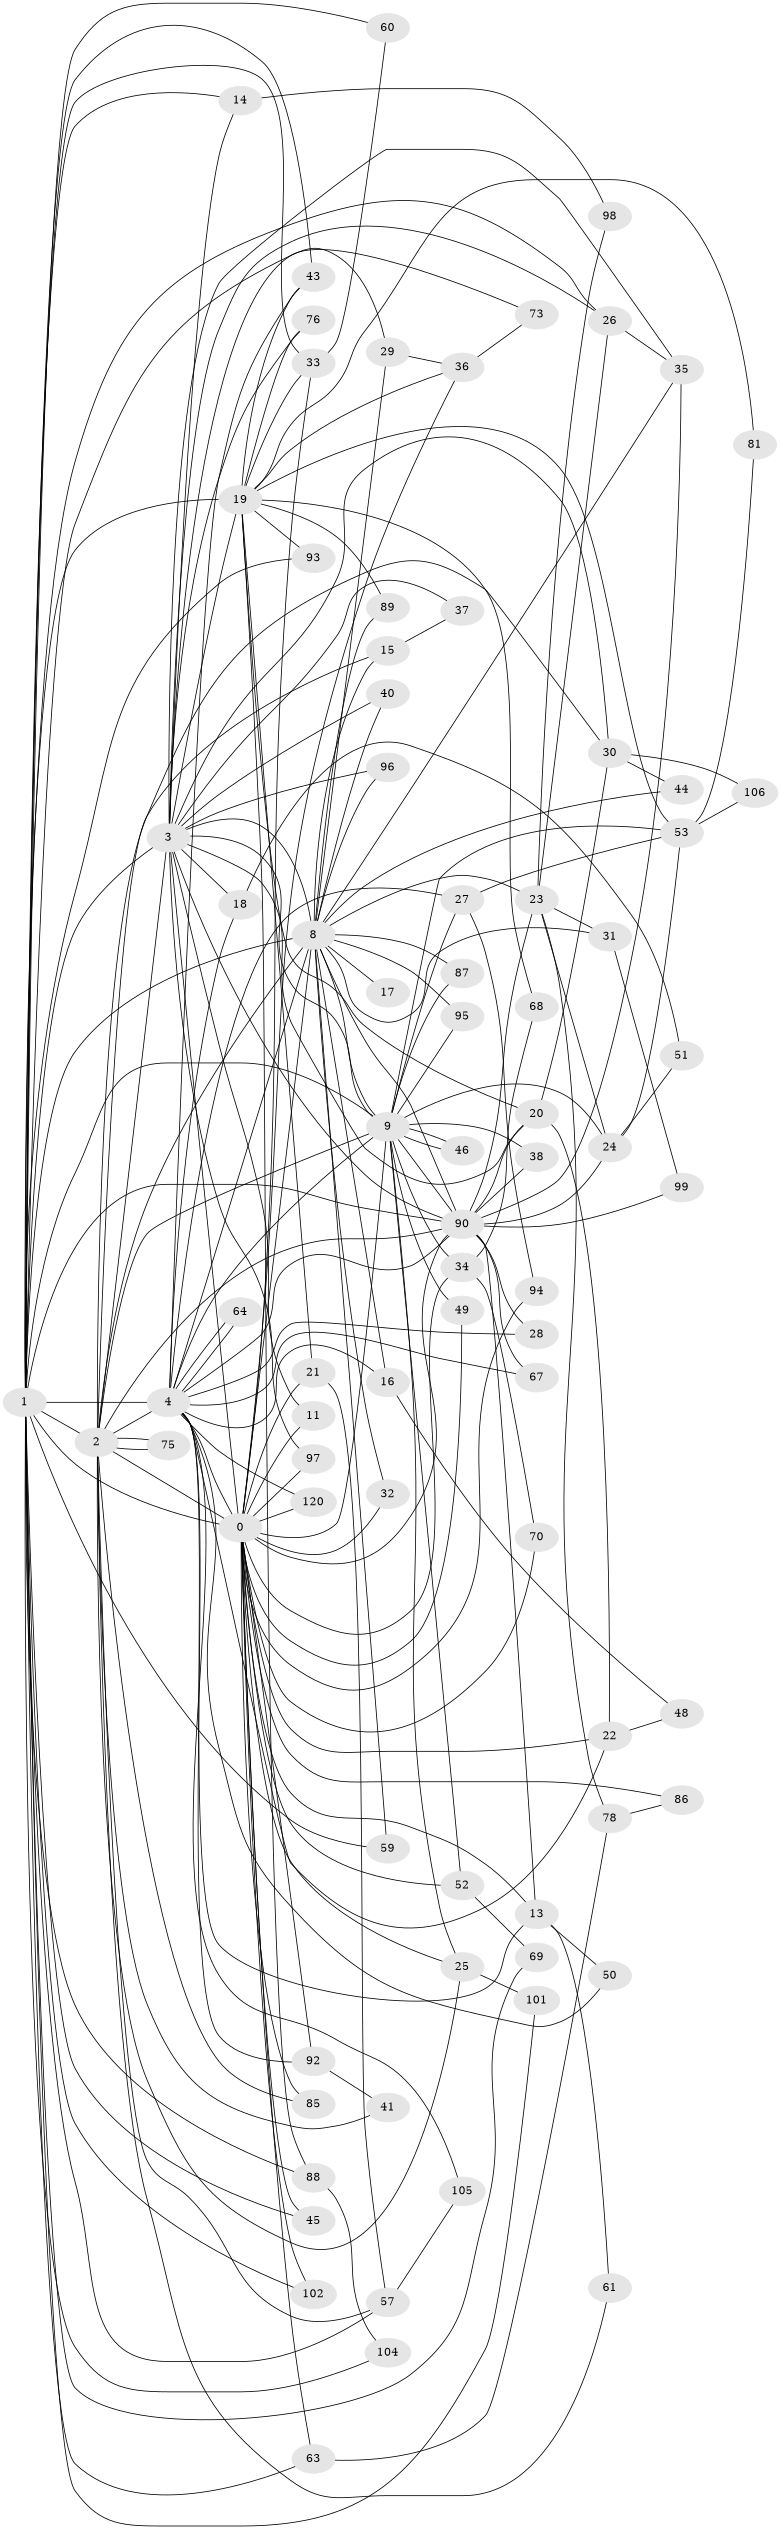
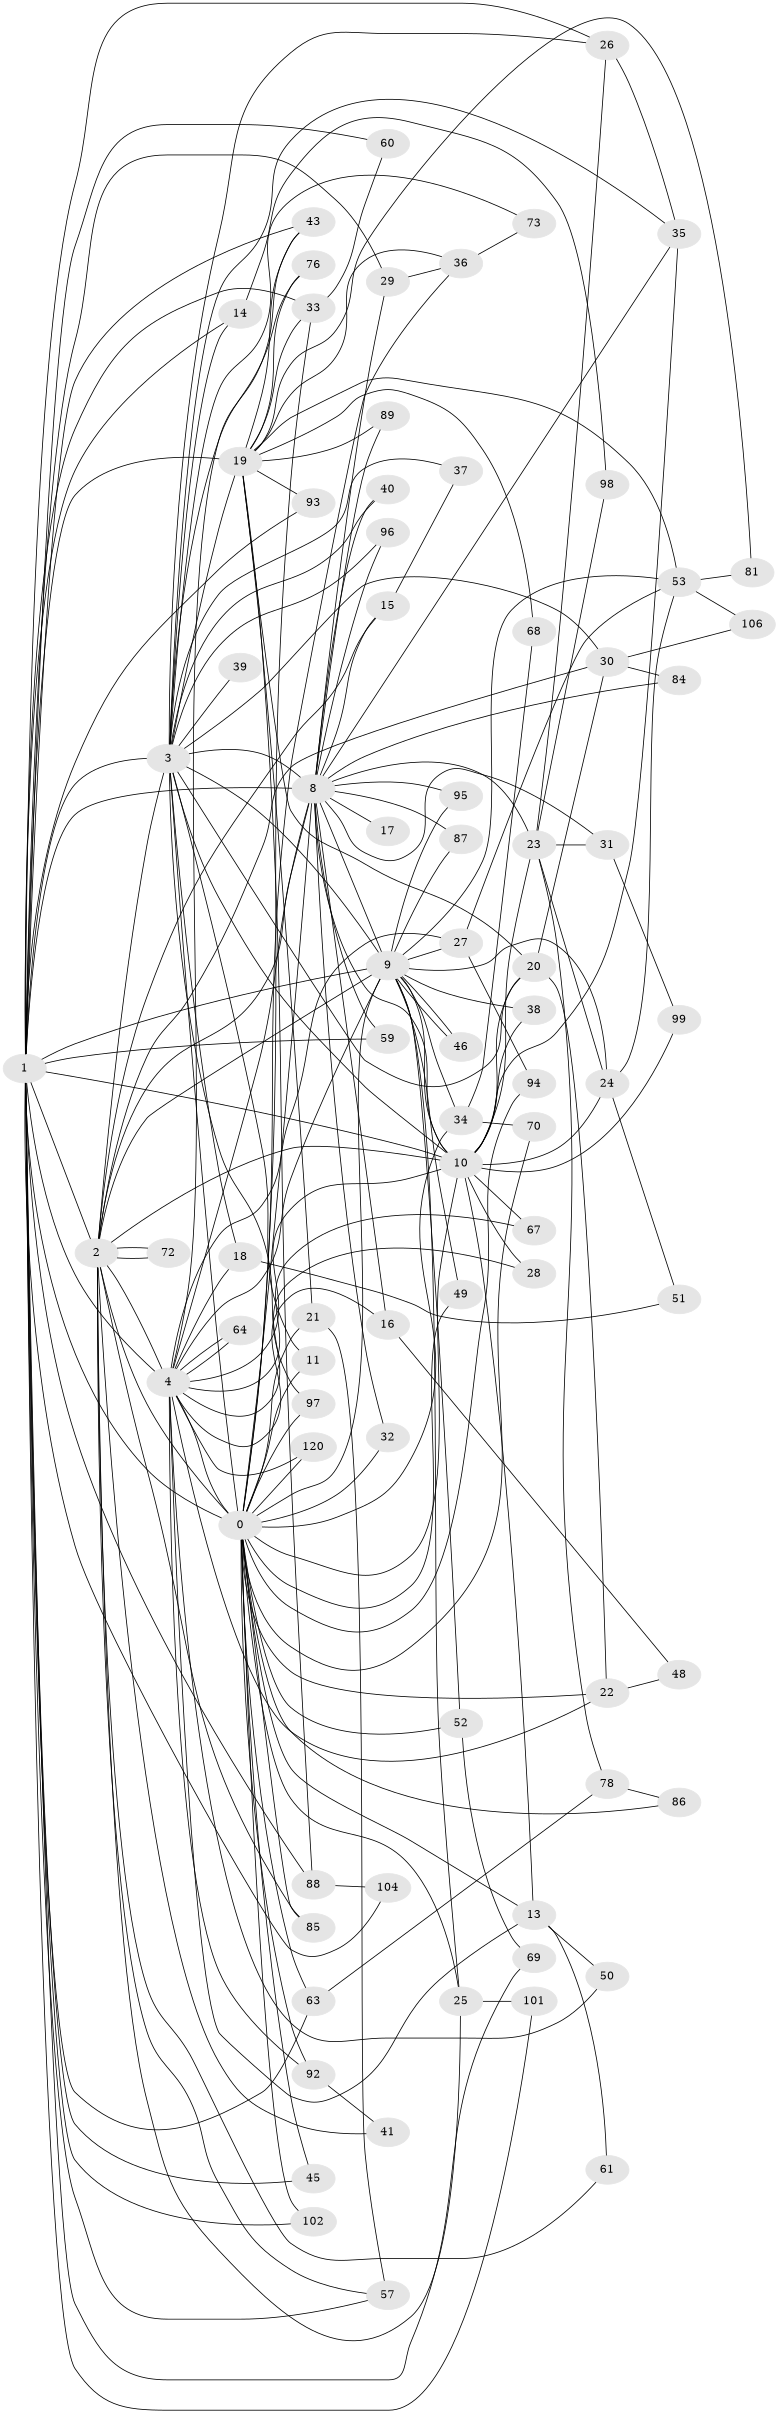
none -> (240, 668)
(682, 790) -> (679, 680)
(462, 1224) -> (461, 1164)
(169, 1445) -> (169, 1253)
(462, 2191) -> none
